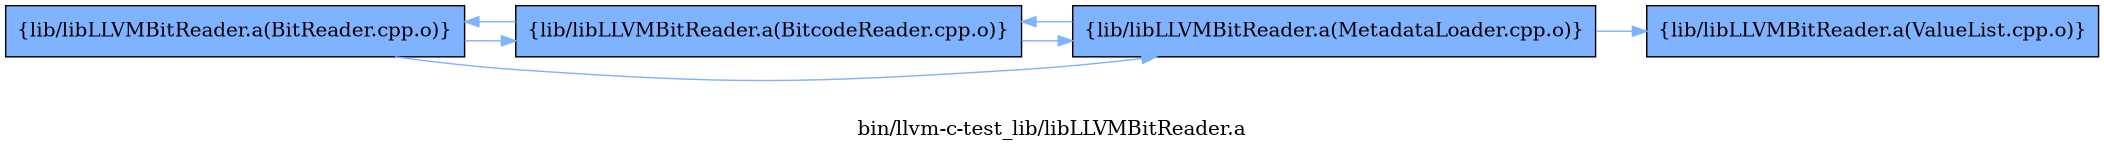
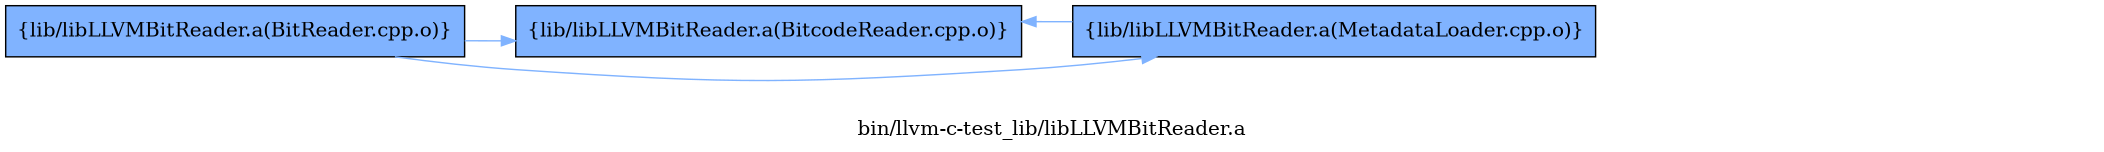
(497, 22) -> none
(1873, 31) -> none
(1040, 41) -> none
